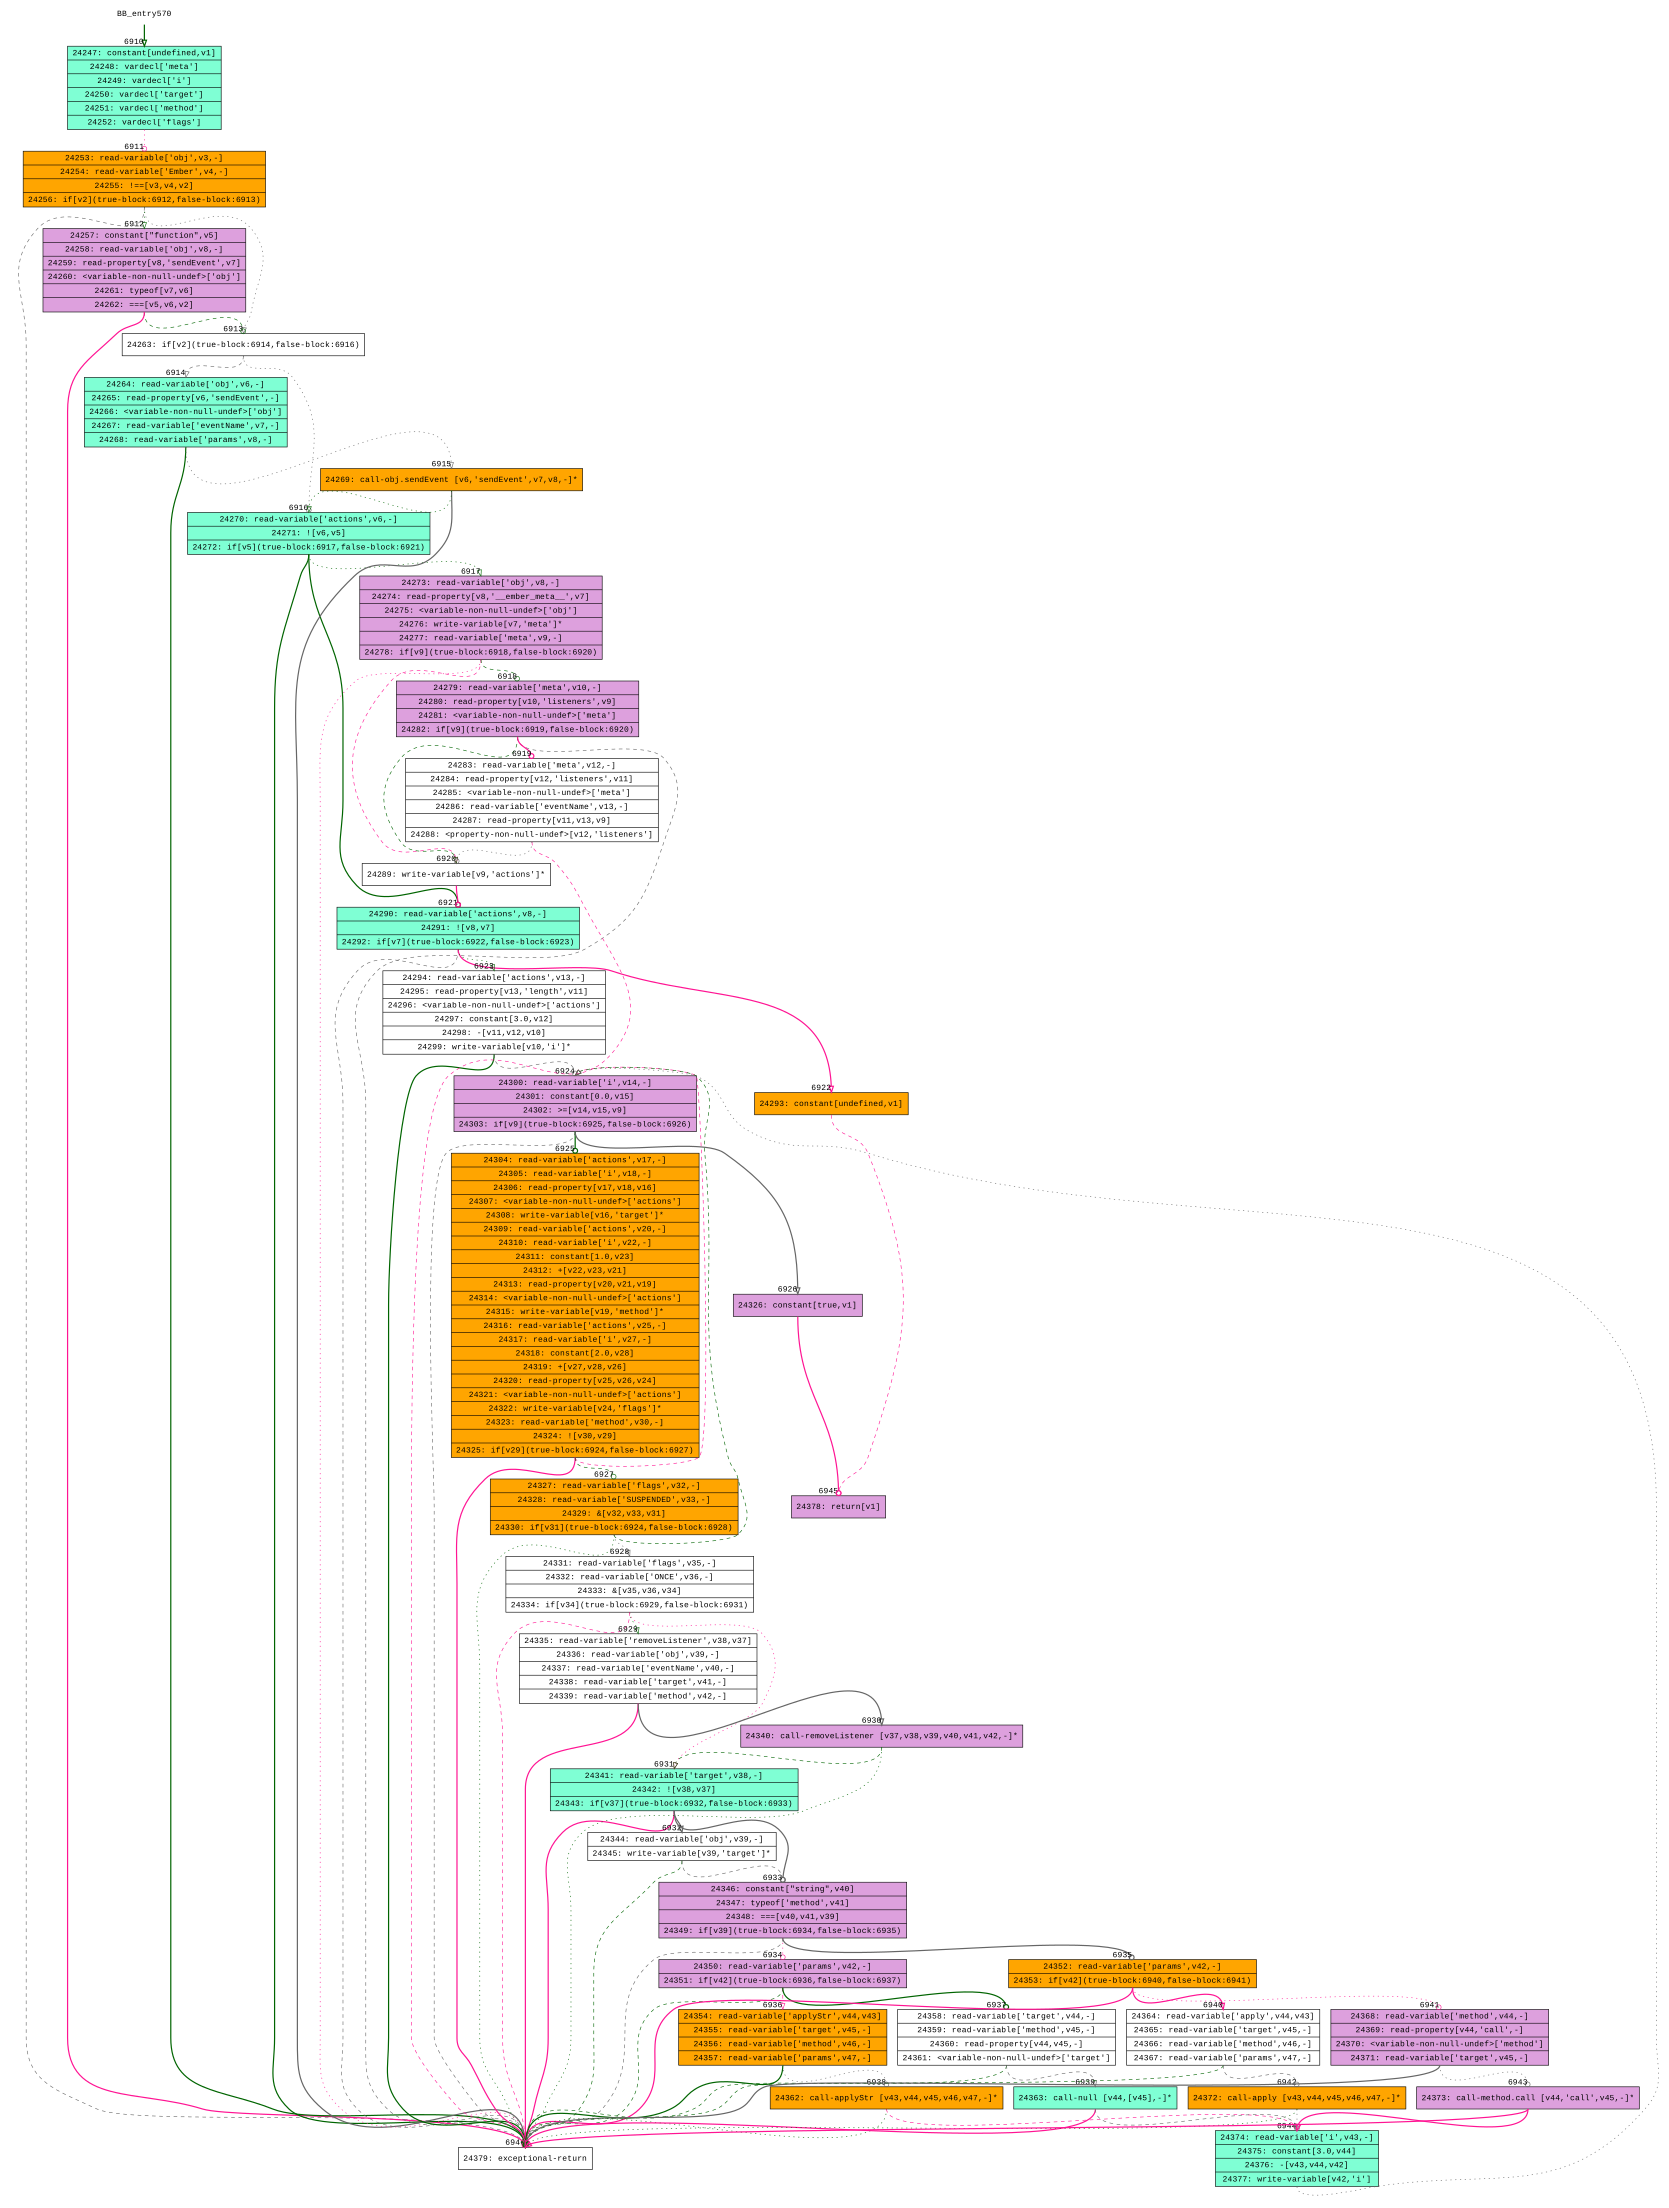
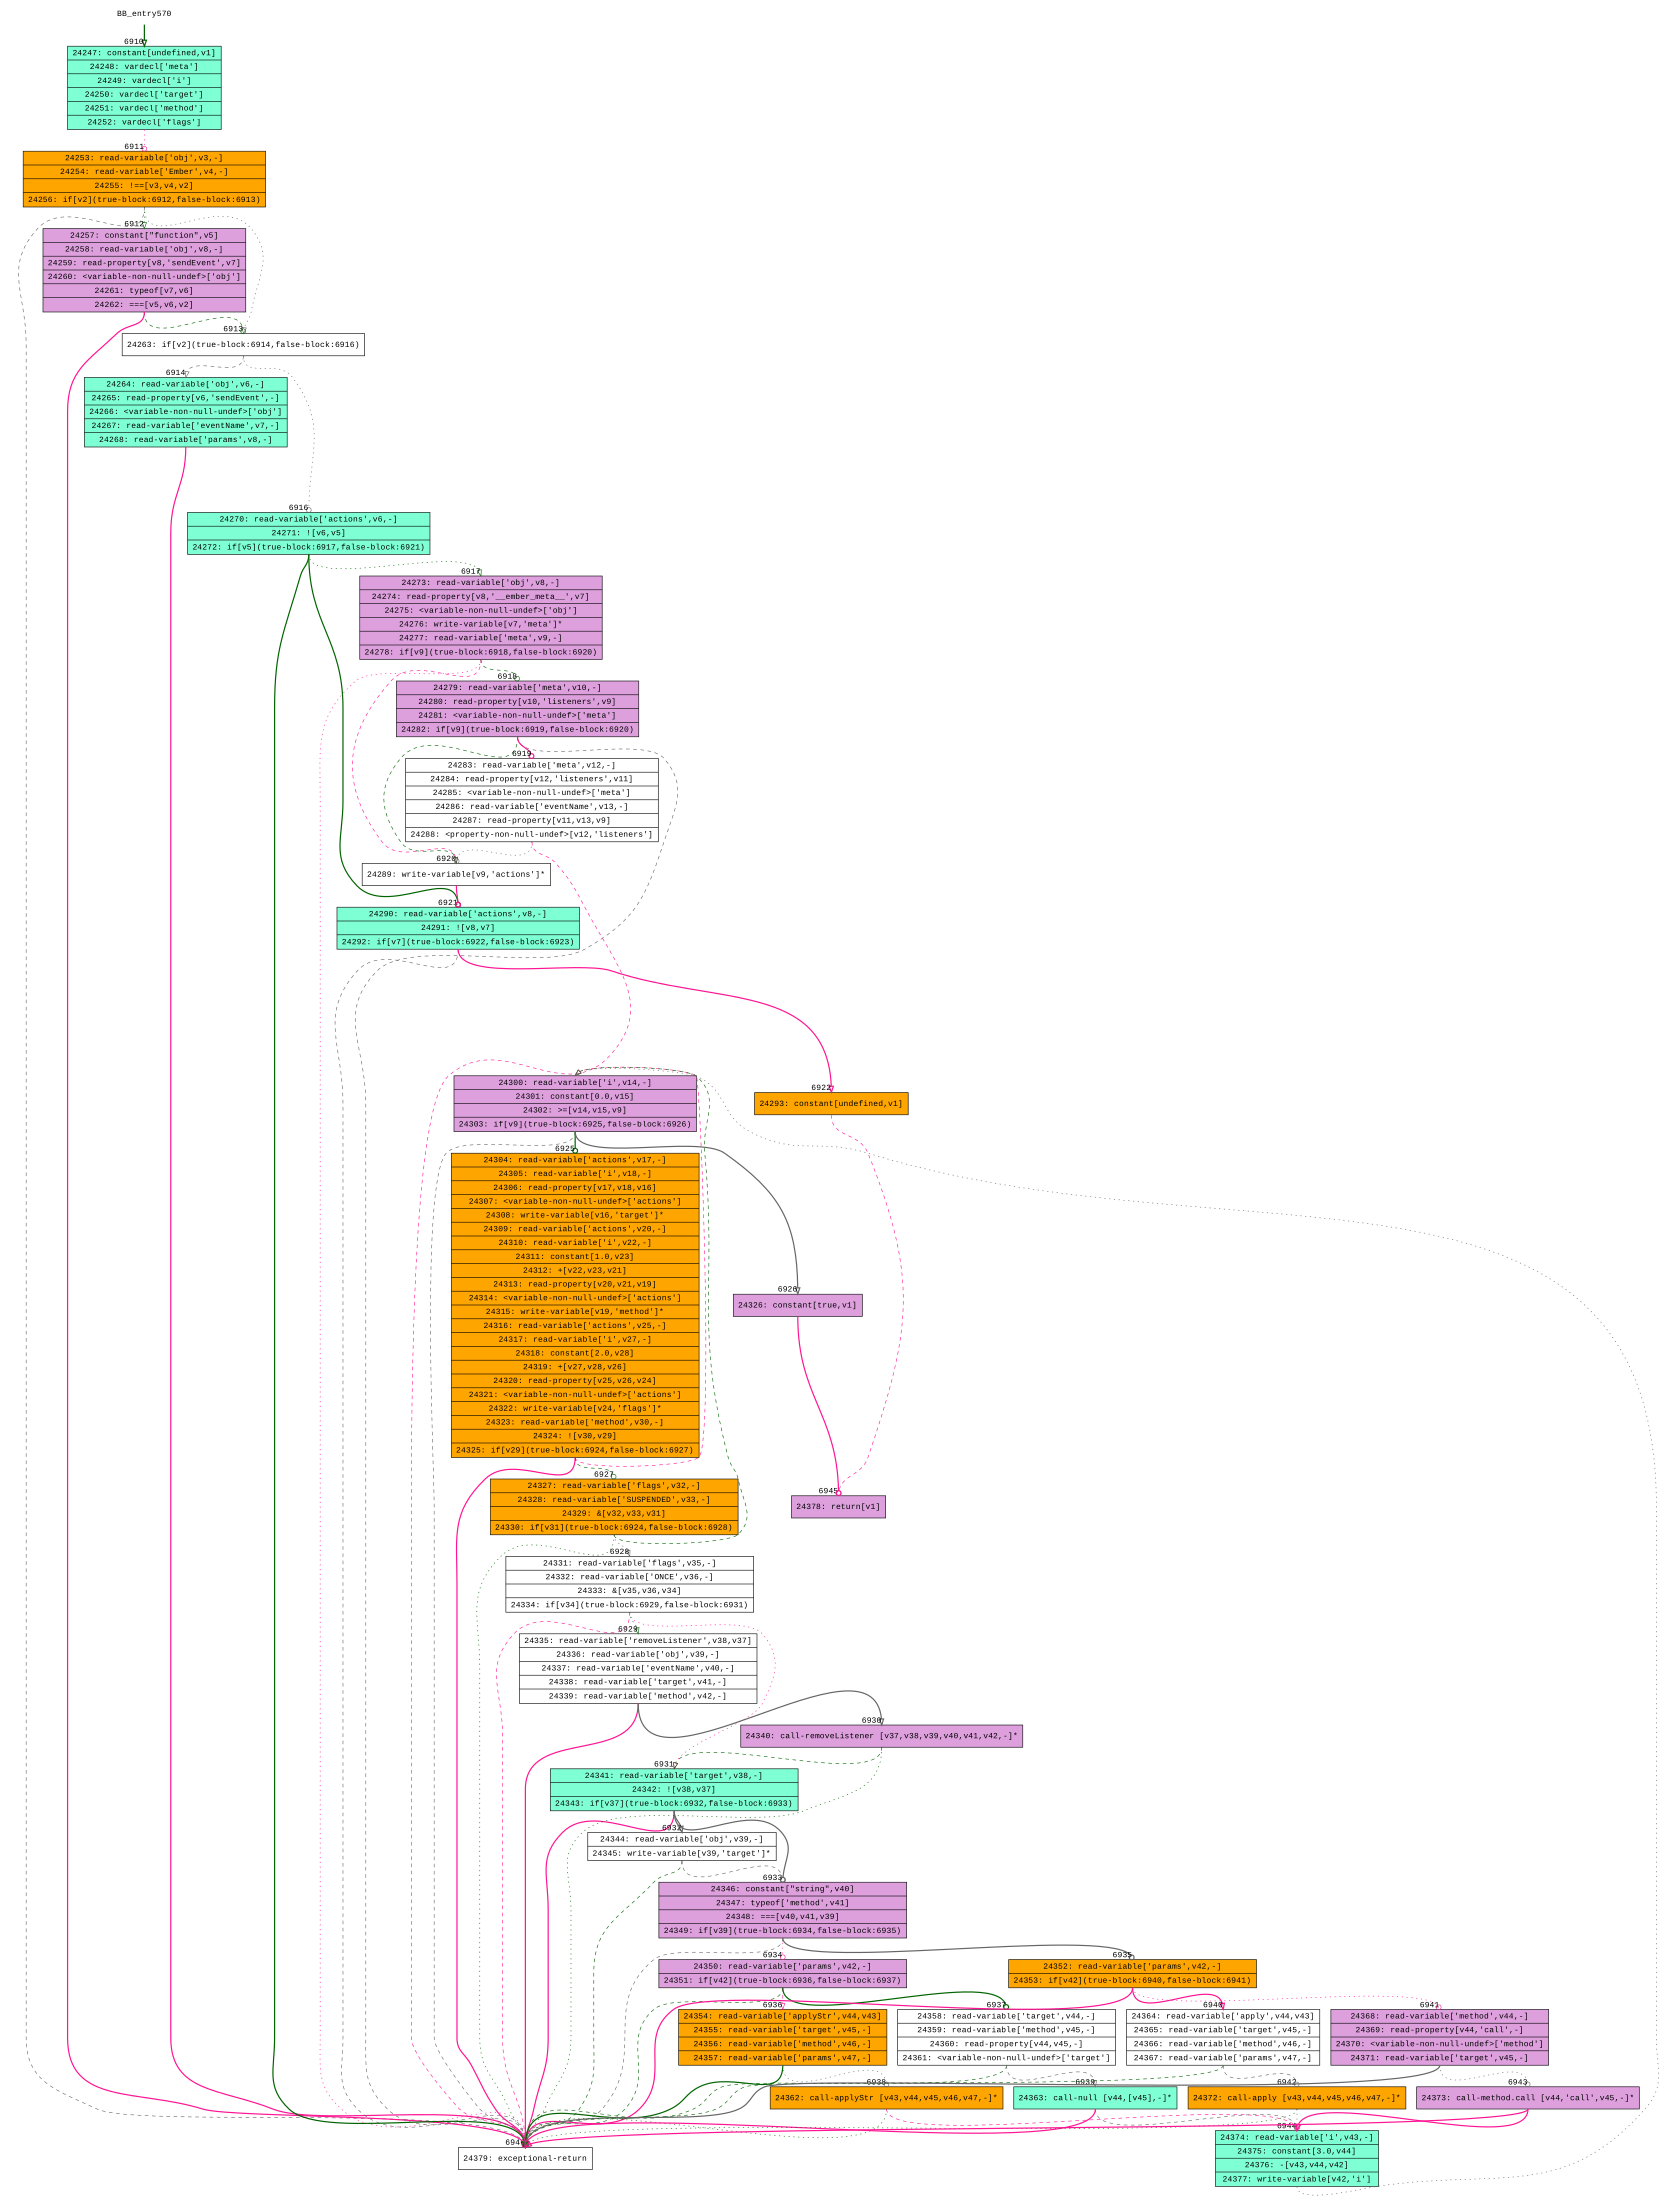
(452, 480) -> none
(494, 1013) -> none
(171, 1440) -> (171, 1440)
